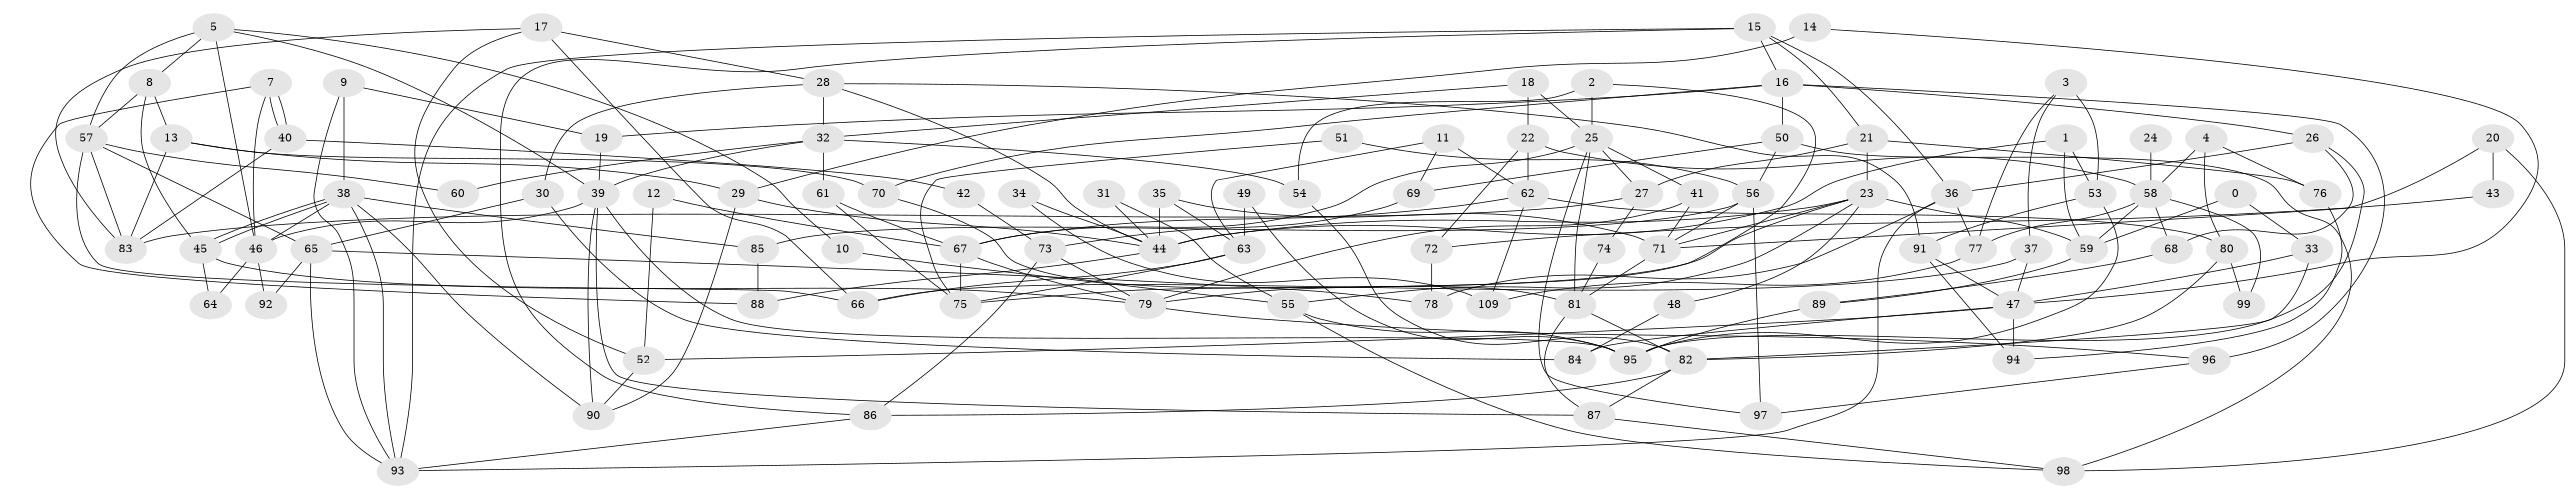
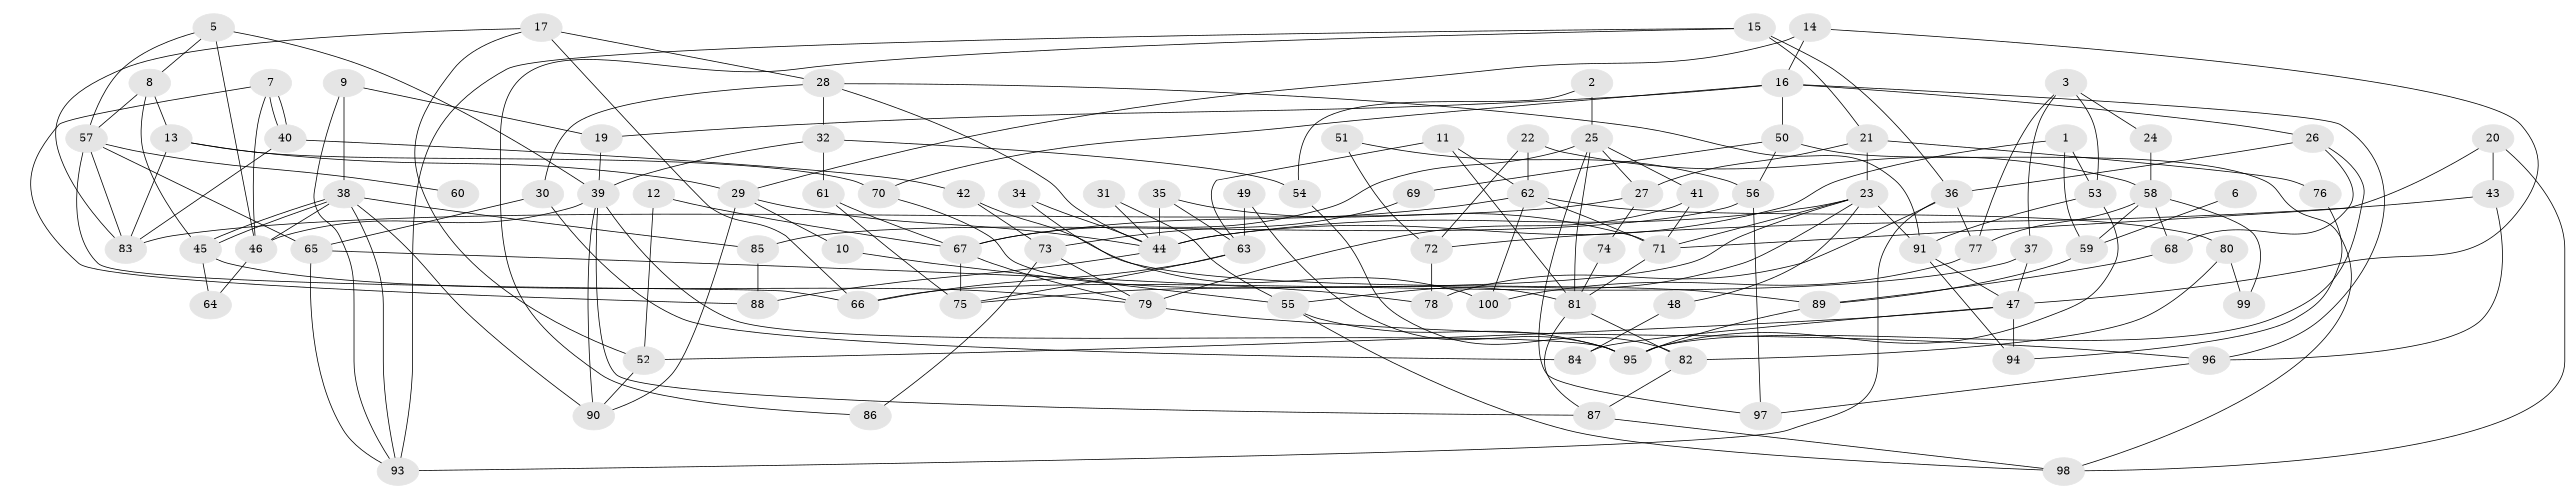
(1769, 55) -> (1793, 61)
(1528, 83) -> none
(551, 87) -> (807, 230)
none -> (2117, 116)
(2206, 139) -> none
(1067, 164) -> (1379, 199)
(607, 165) -> none
(1429, 165) -> (1529, 247)
(1793, 193) -> none
(2236, 194) -> (2236, 194)
(1937, 211) -> (1894, 222)
(1706, 222) -> (1585, 216)
(2312, 250) -> none
none -> (1217, 276)
(266, 305) -> none
(1489, 305) -> (1489, 305)
none -> (2417, 345)
(1302, 407) -> none
(634, 444) -> none
